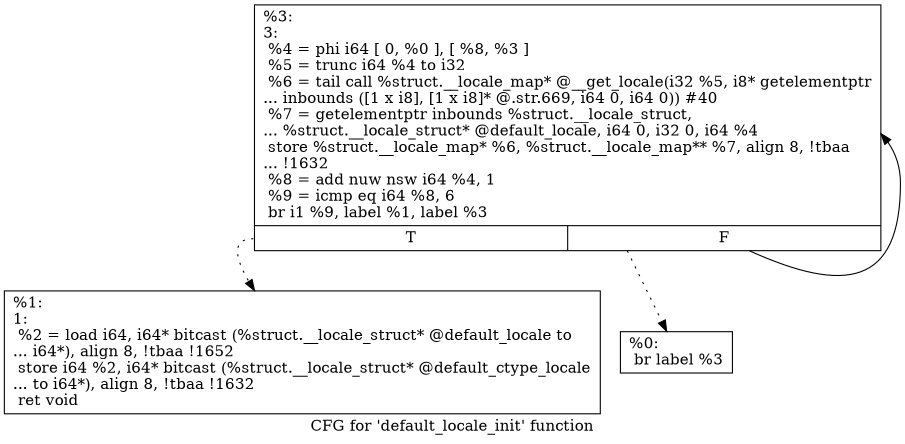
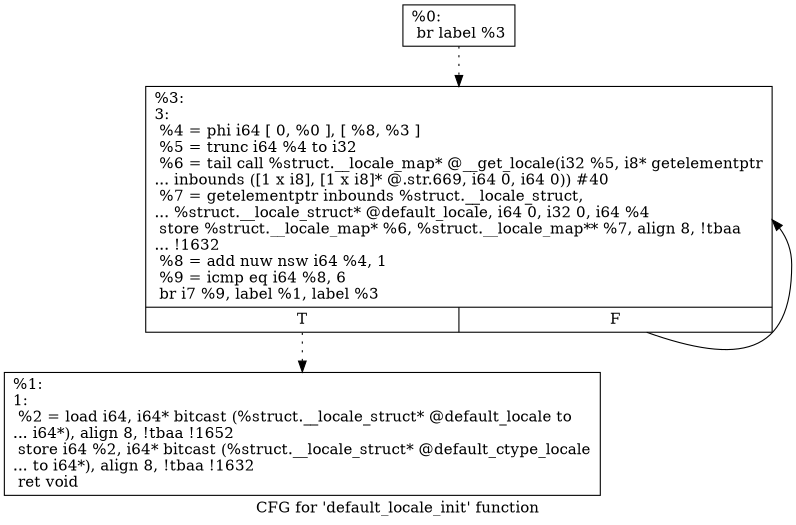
(376, 213) -> (267, 294)
(644, 286) -> (459, 61)
